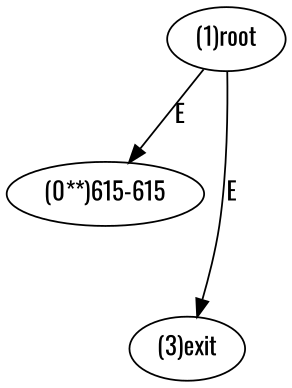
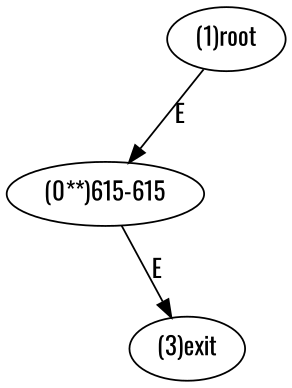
(224, 187) -> (142, 264)
